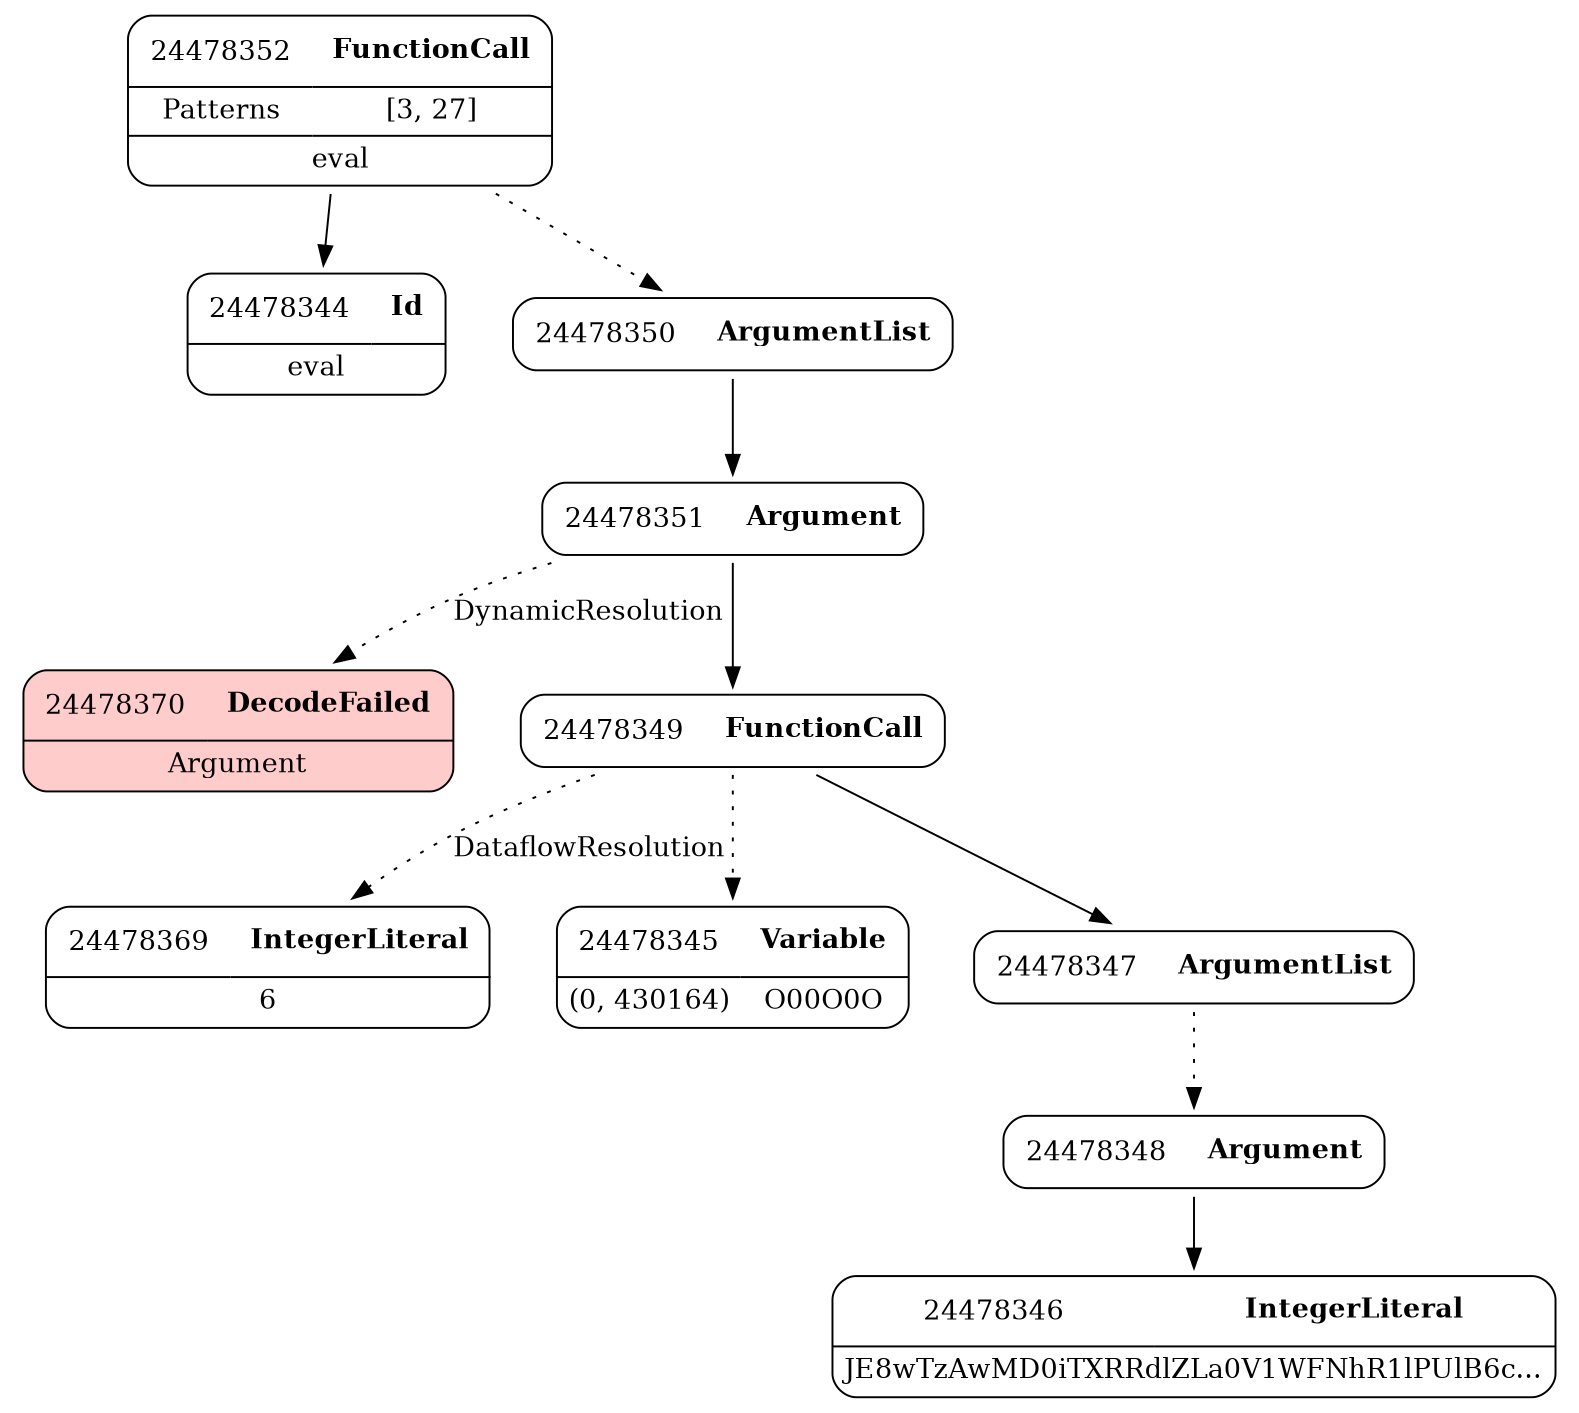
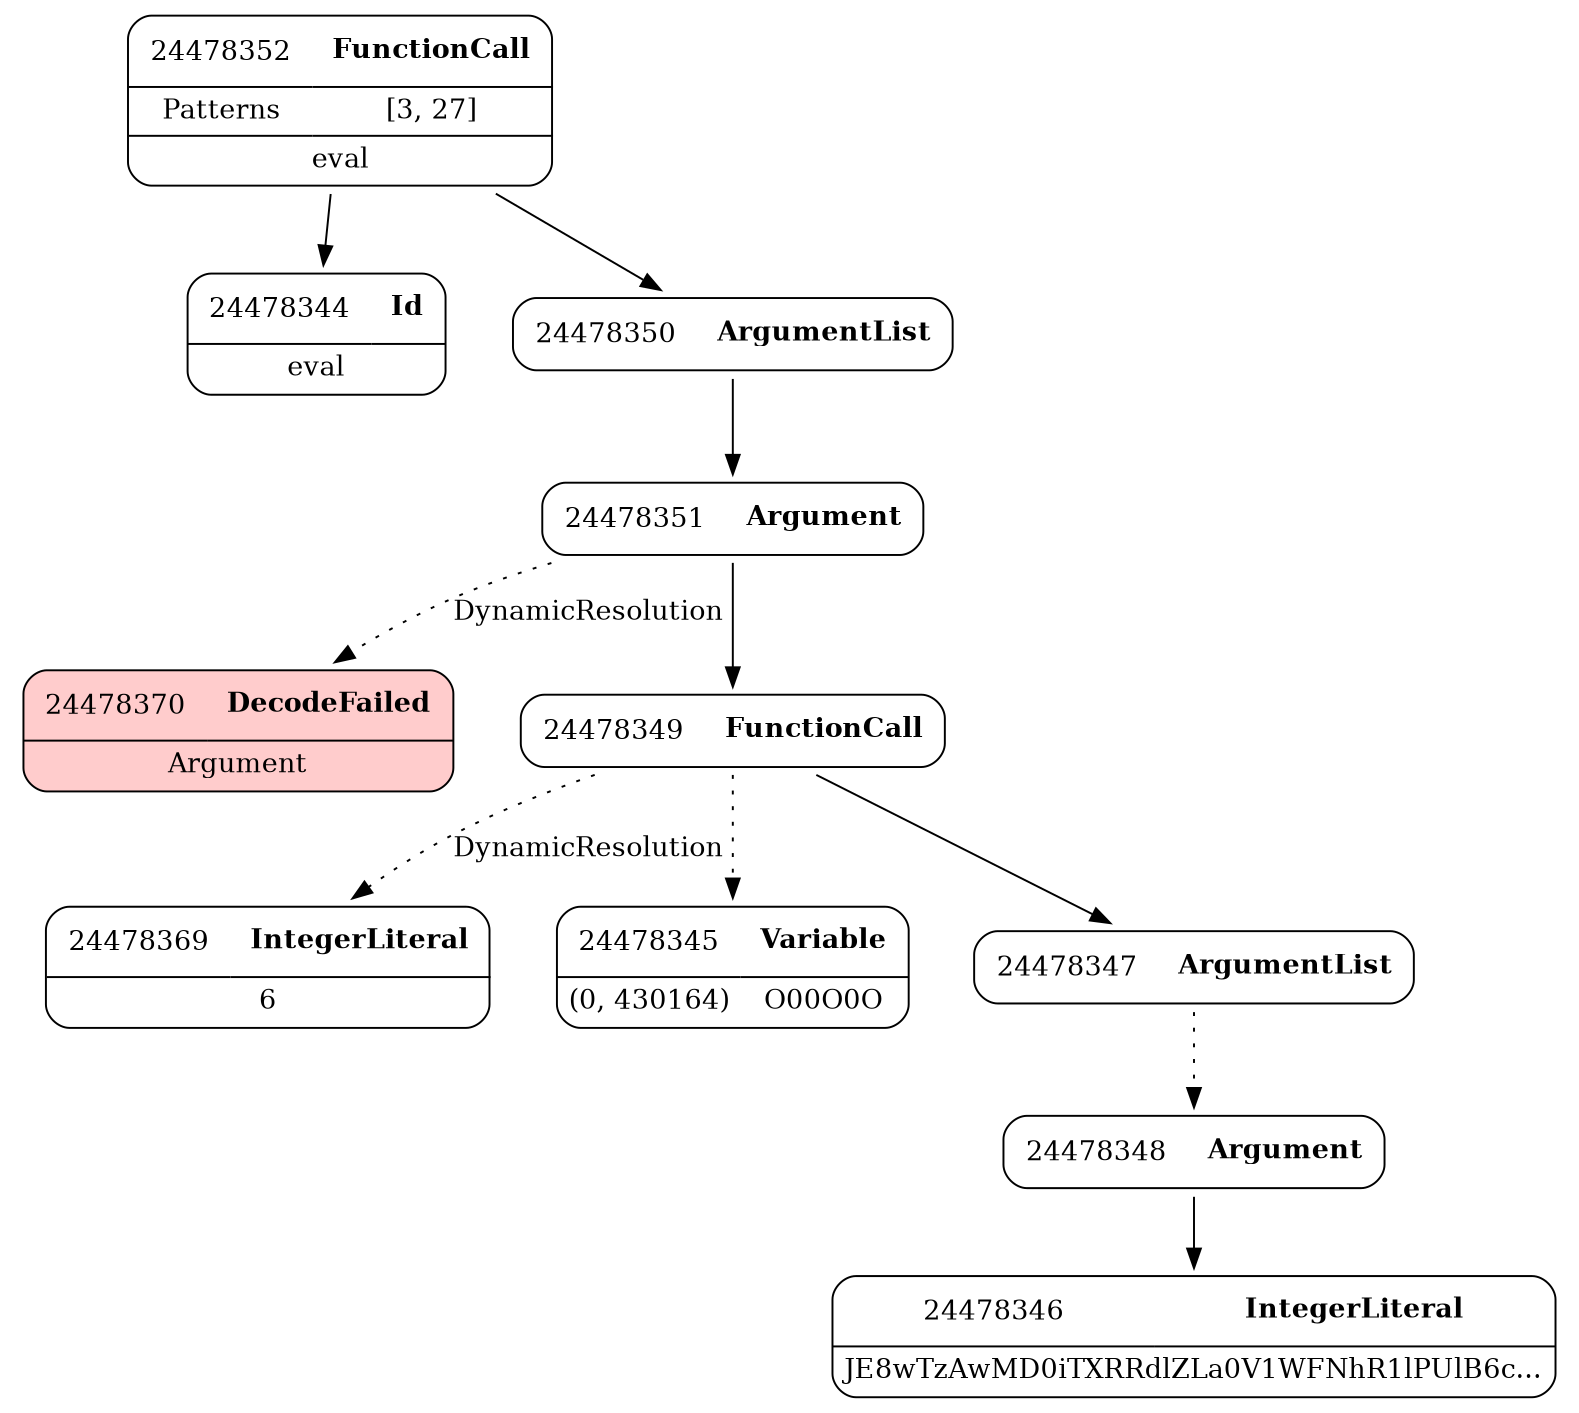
(570, 237) -> (570, 237)
(589, 849) -> (589, 849)
